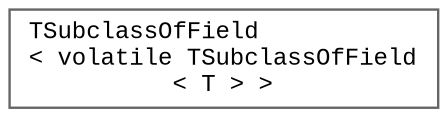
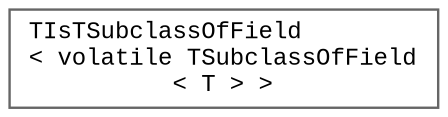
(224, 59) -> (224, 59)
